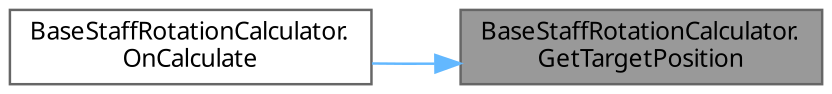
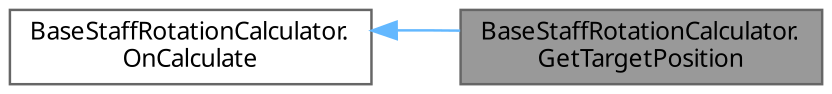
(403, 64) -> (429, 30)
